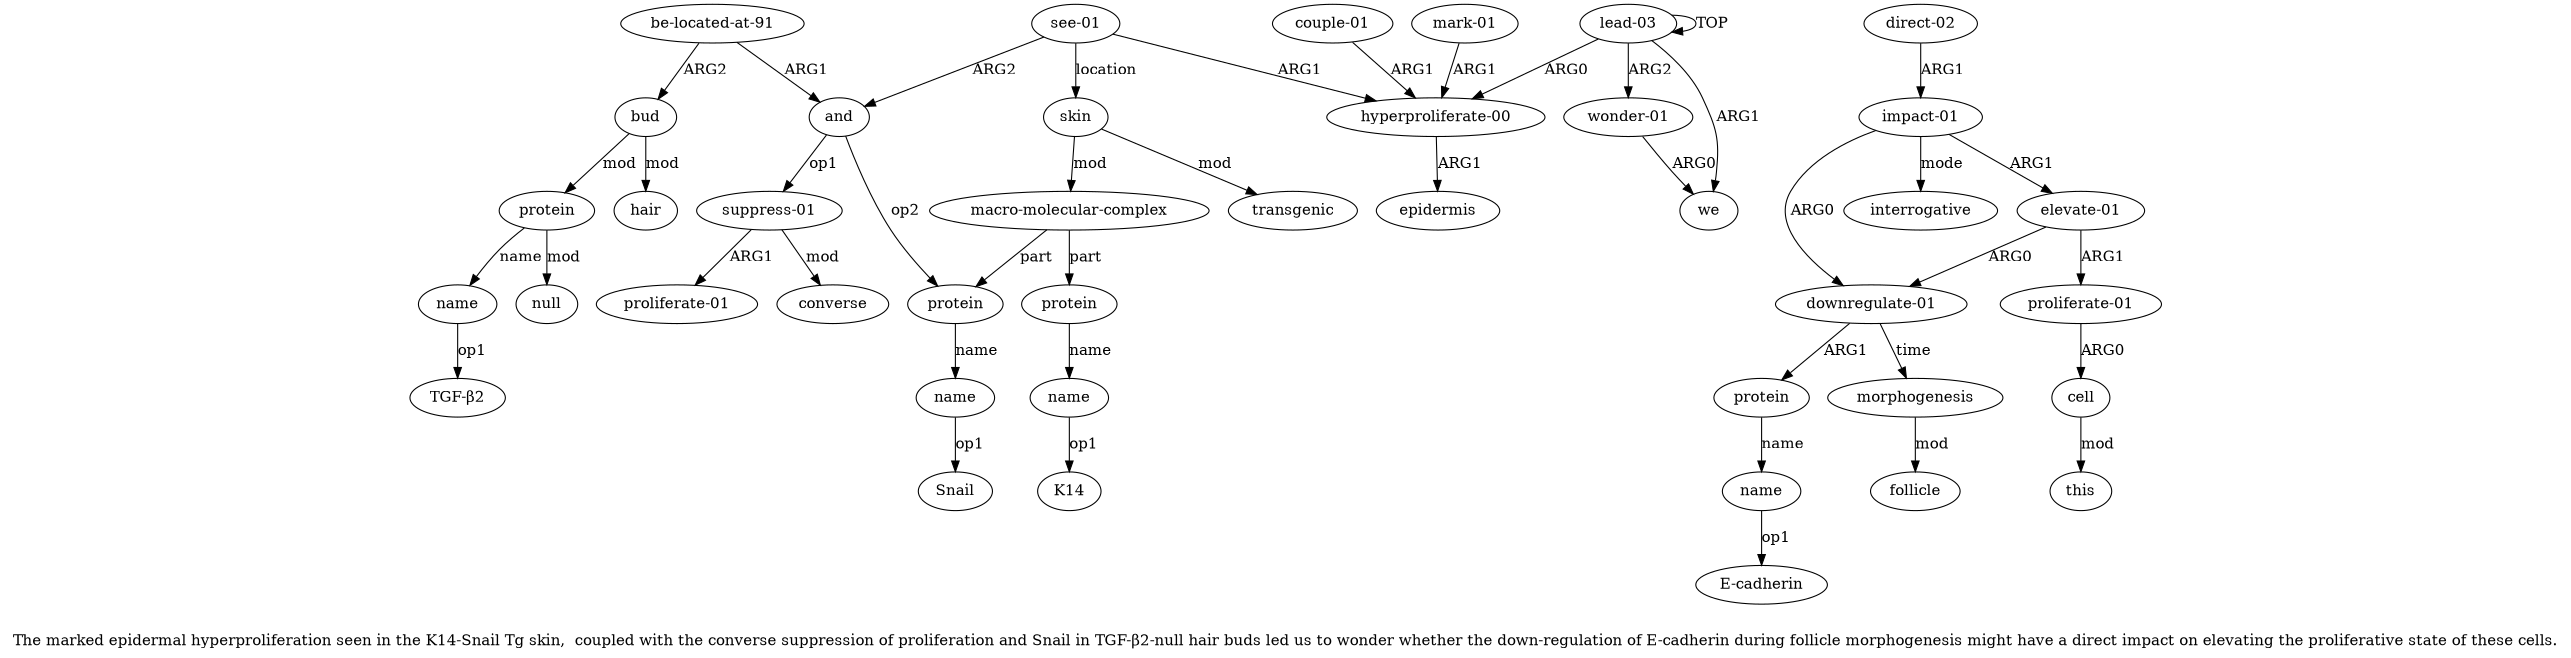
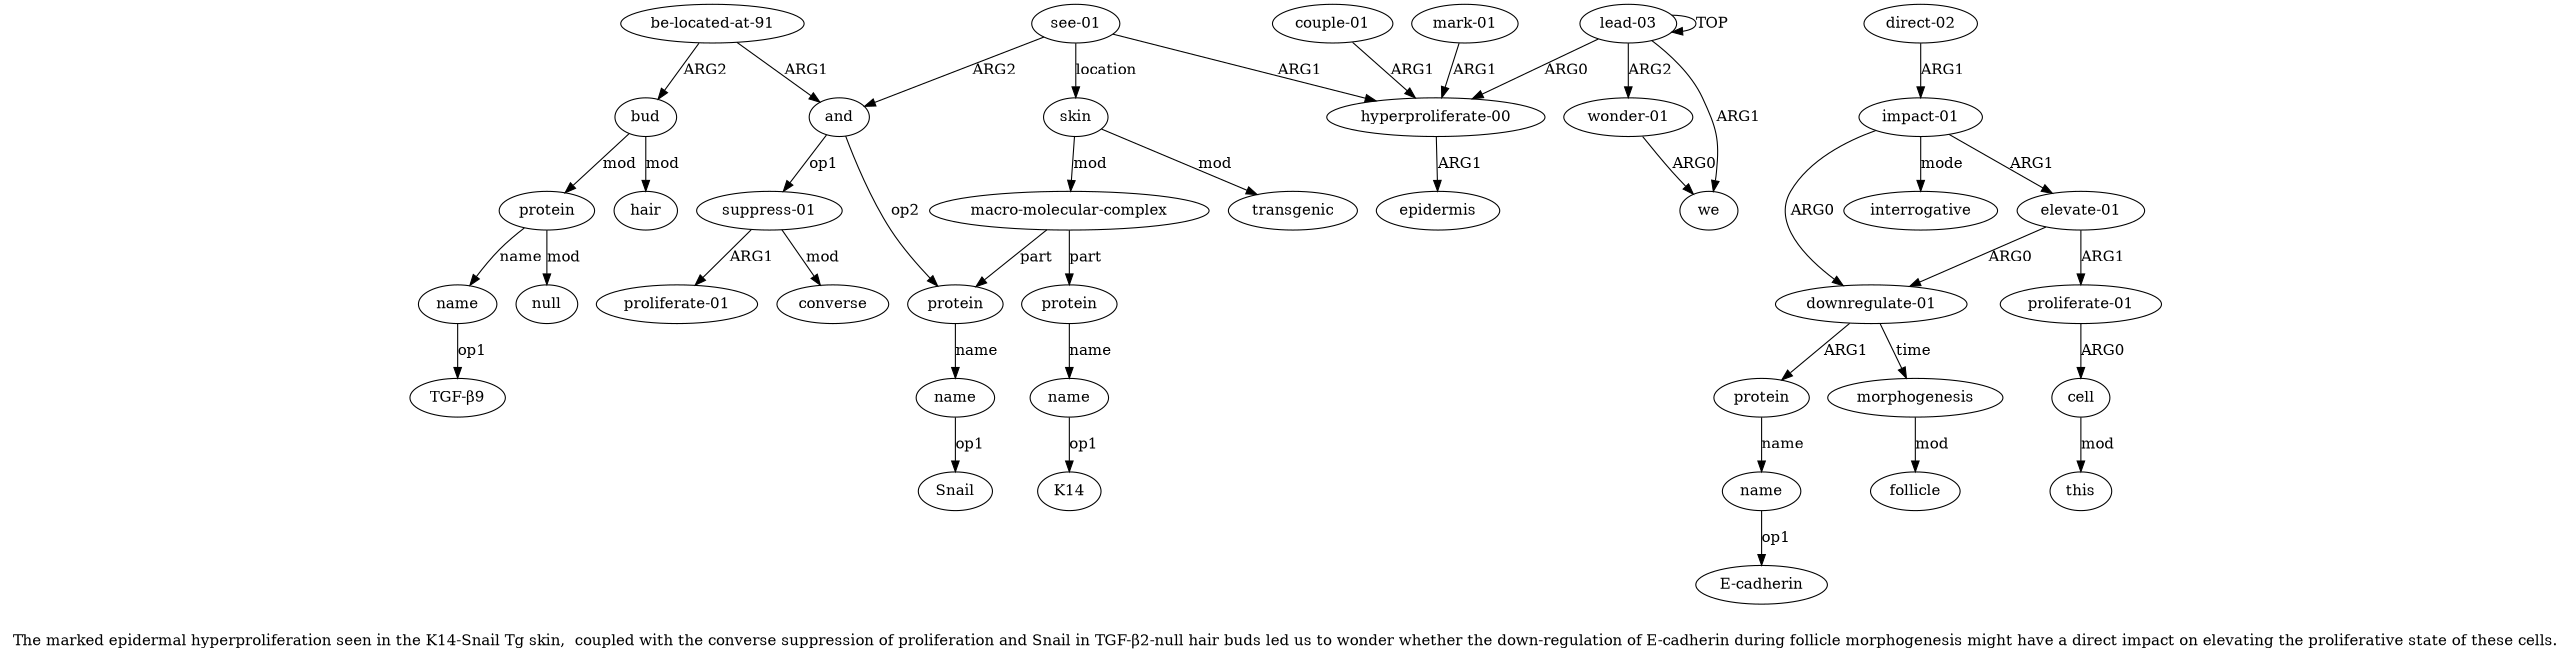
(458, 398) -> (458, 398)
